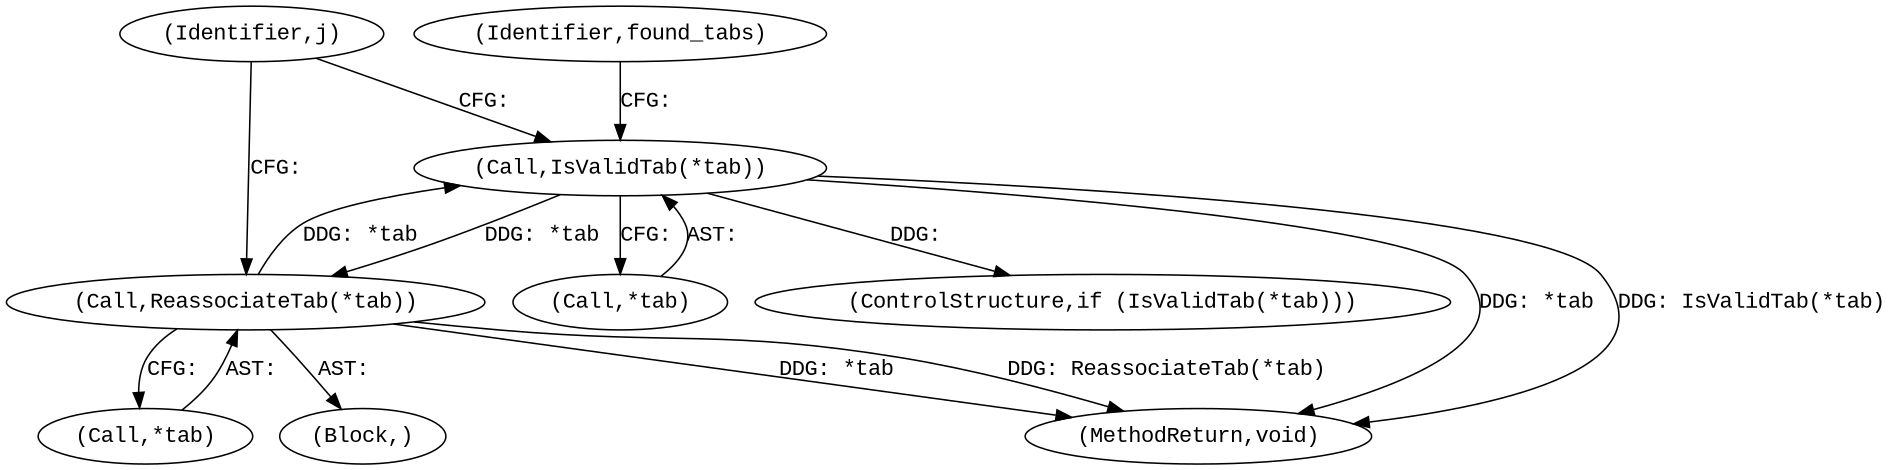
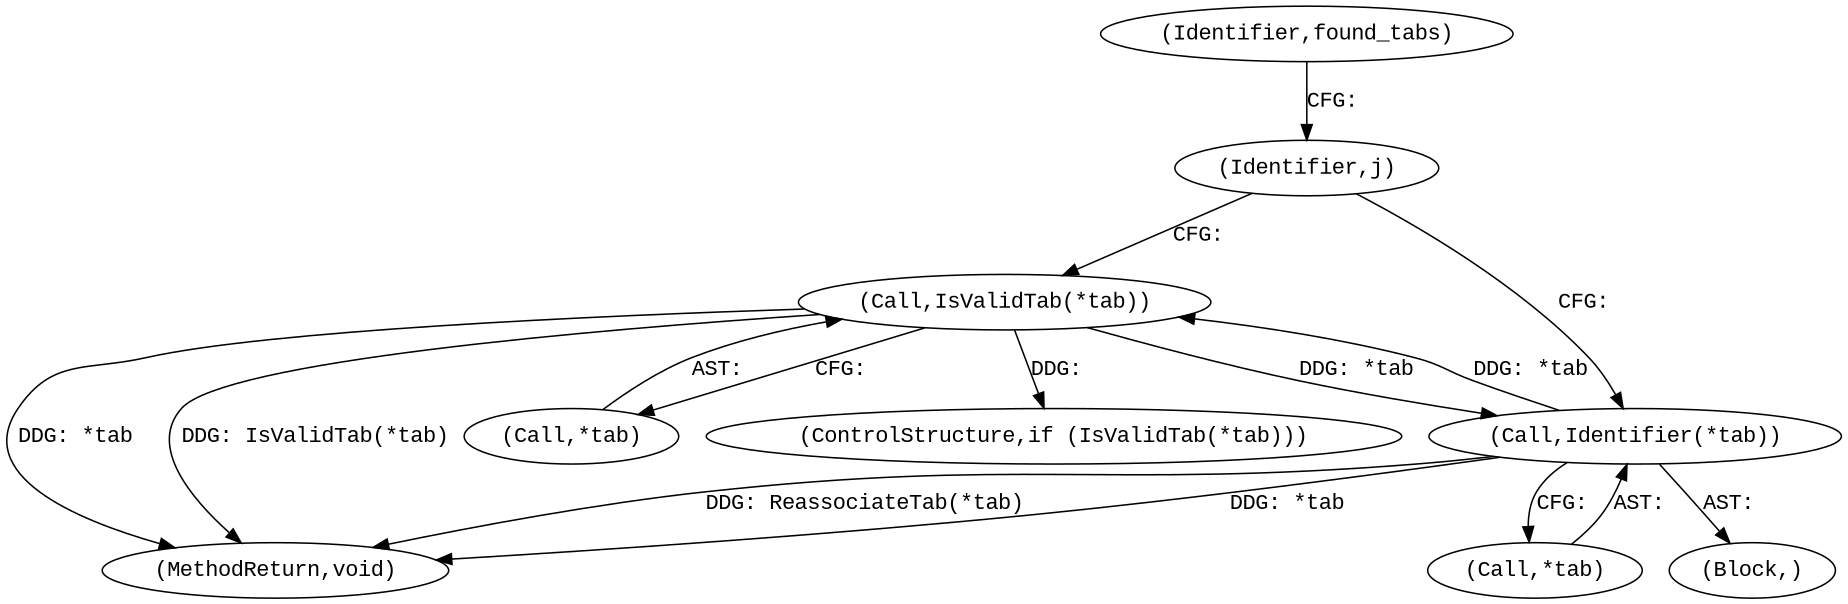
(620, 93) -> (1307, 93)
(246, 302) -> (1635, 436)
